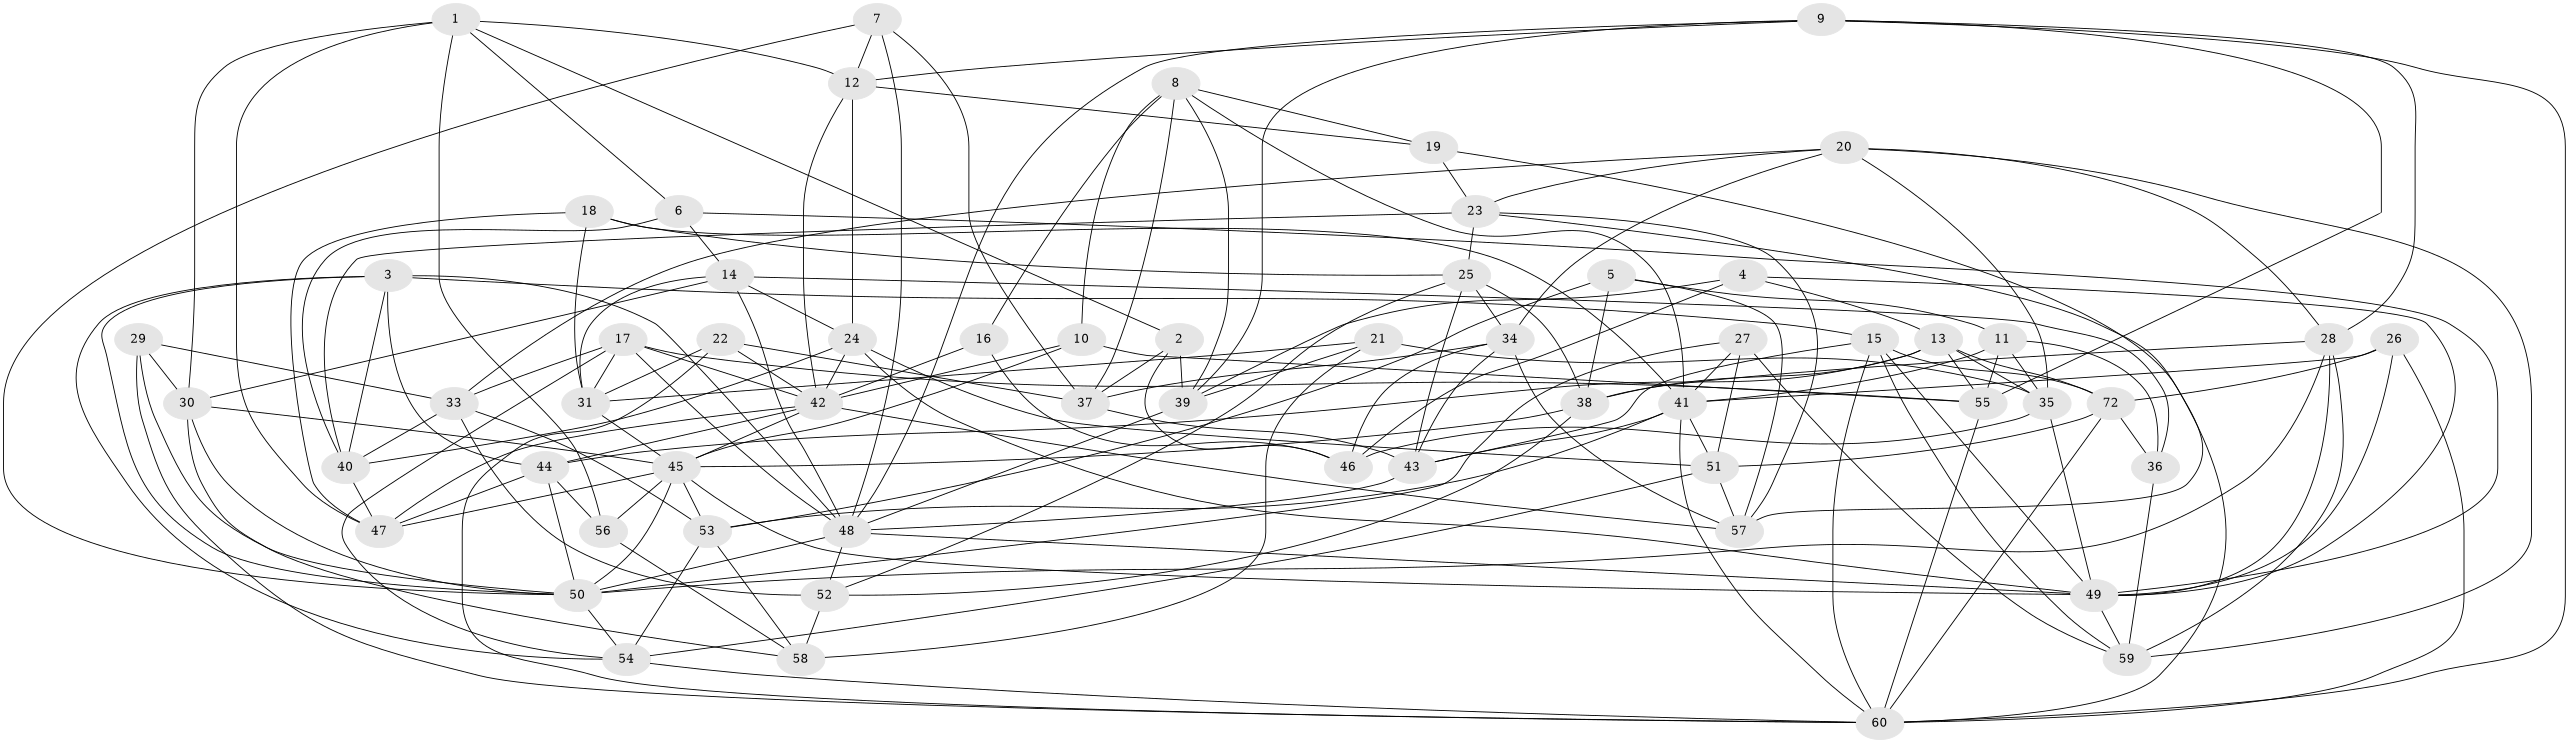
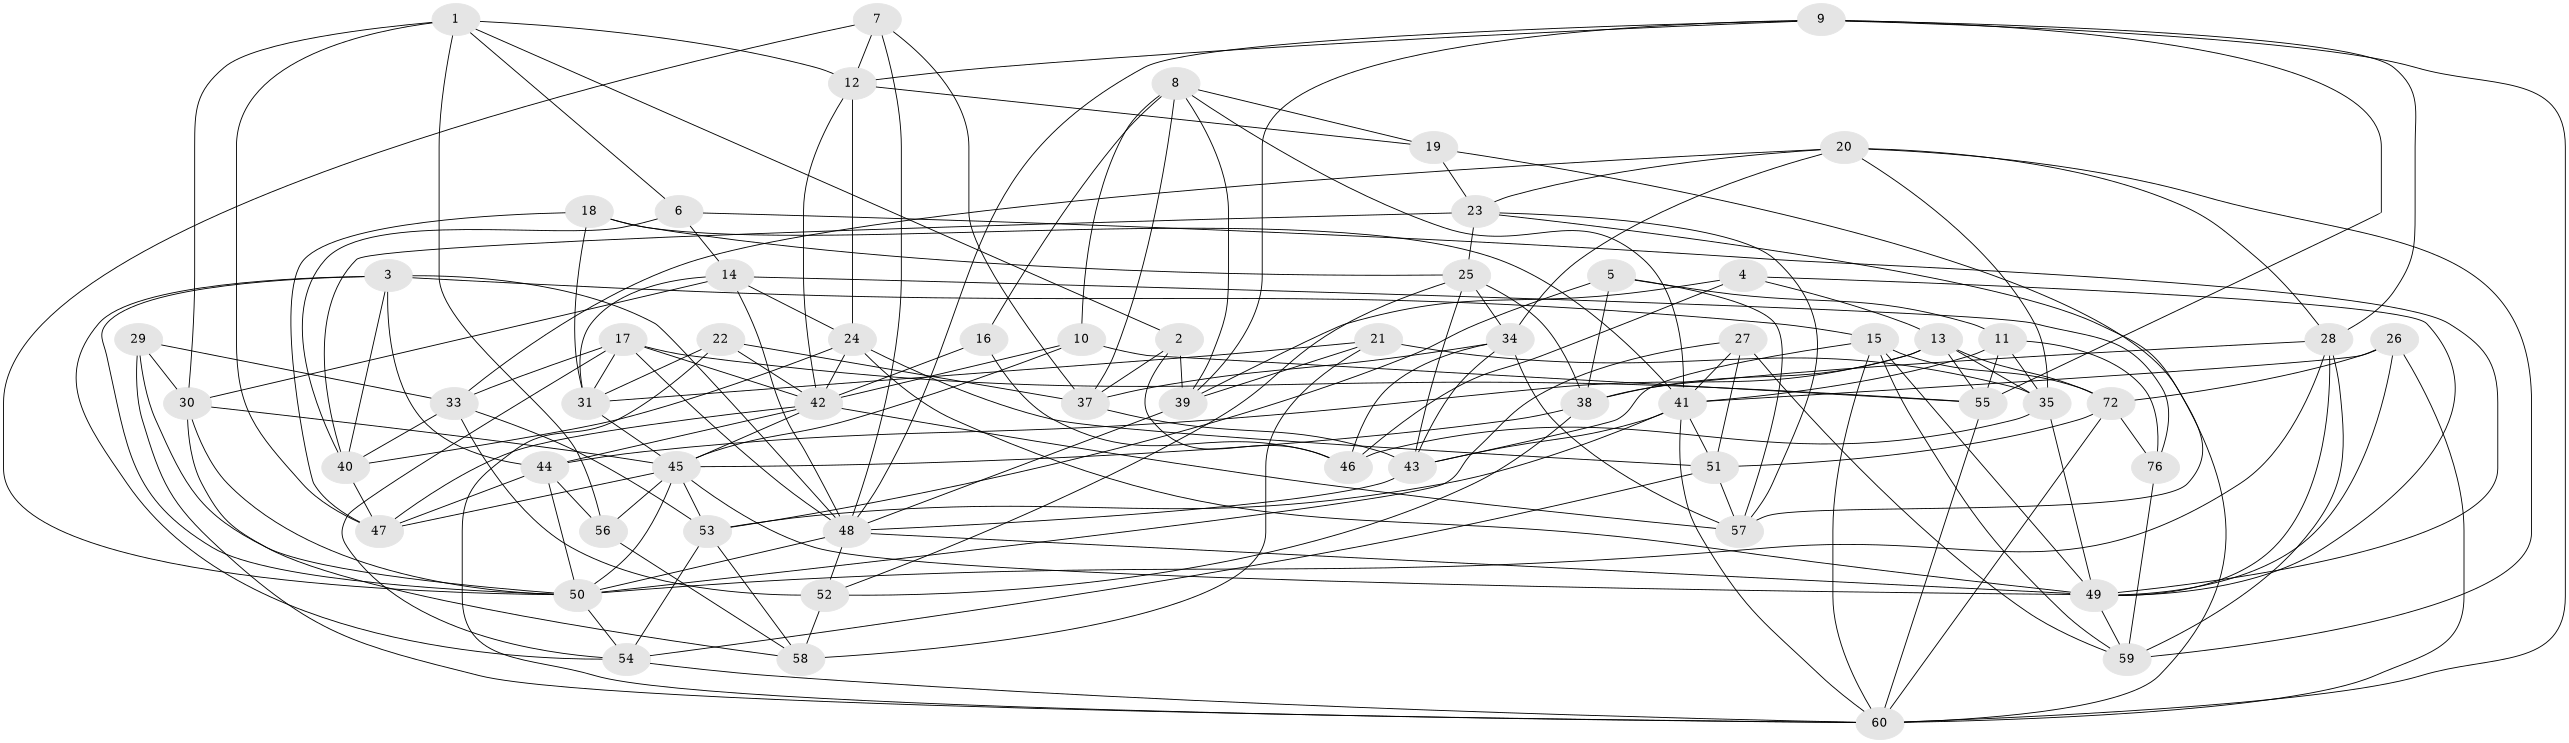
(2156, 468) -> (2156, 468)
